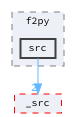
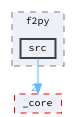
(38, 104) -> (38, 104)
